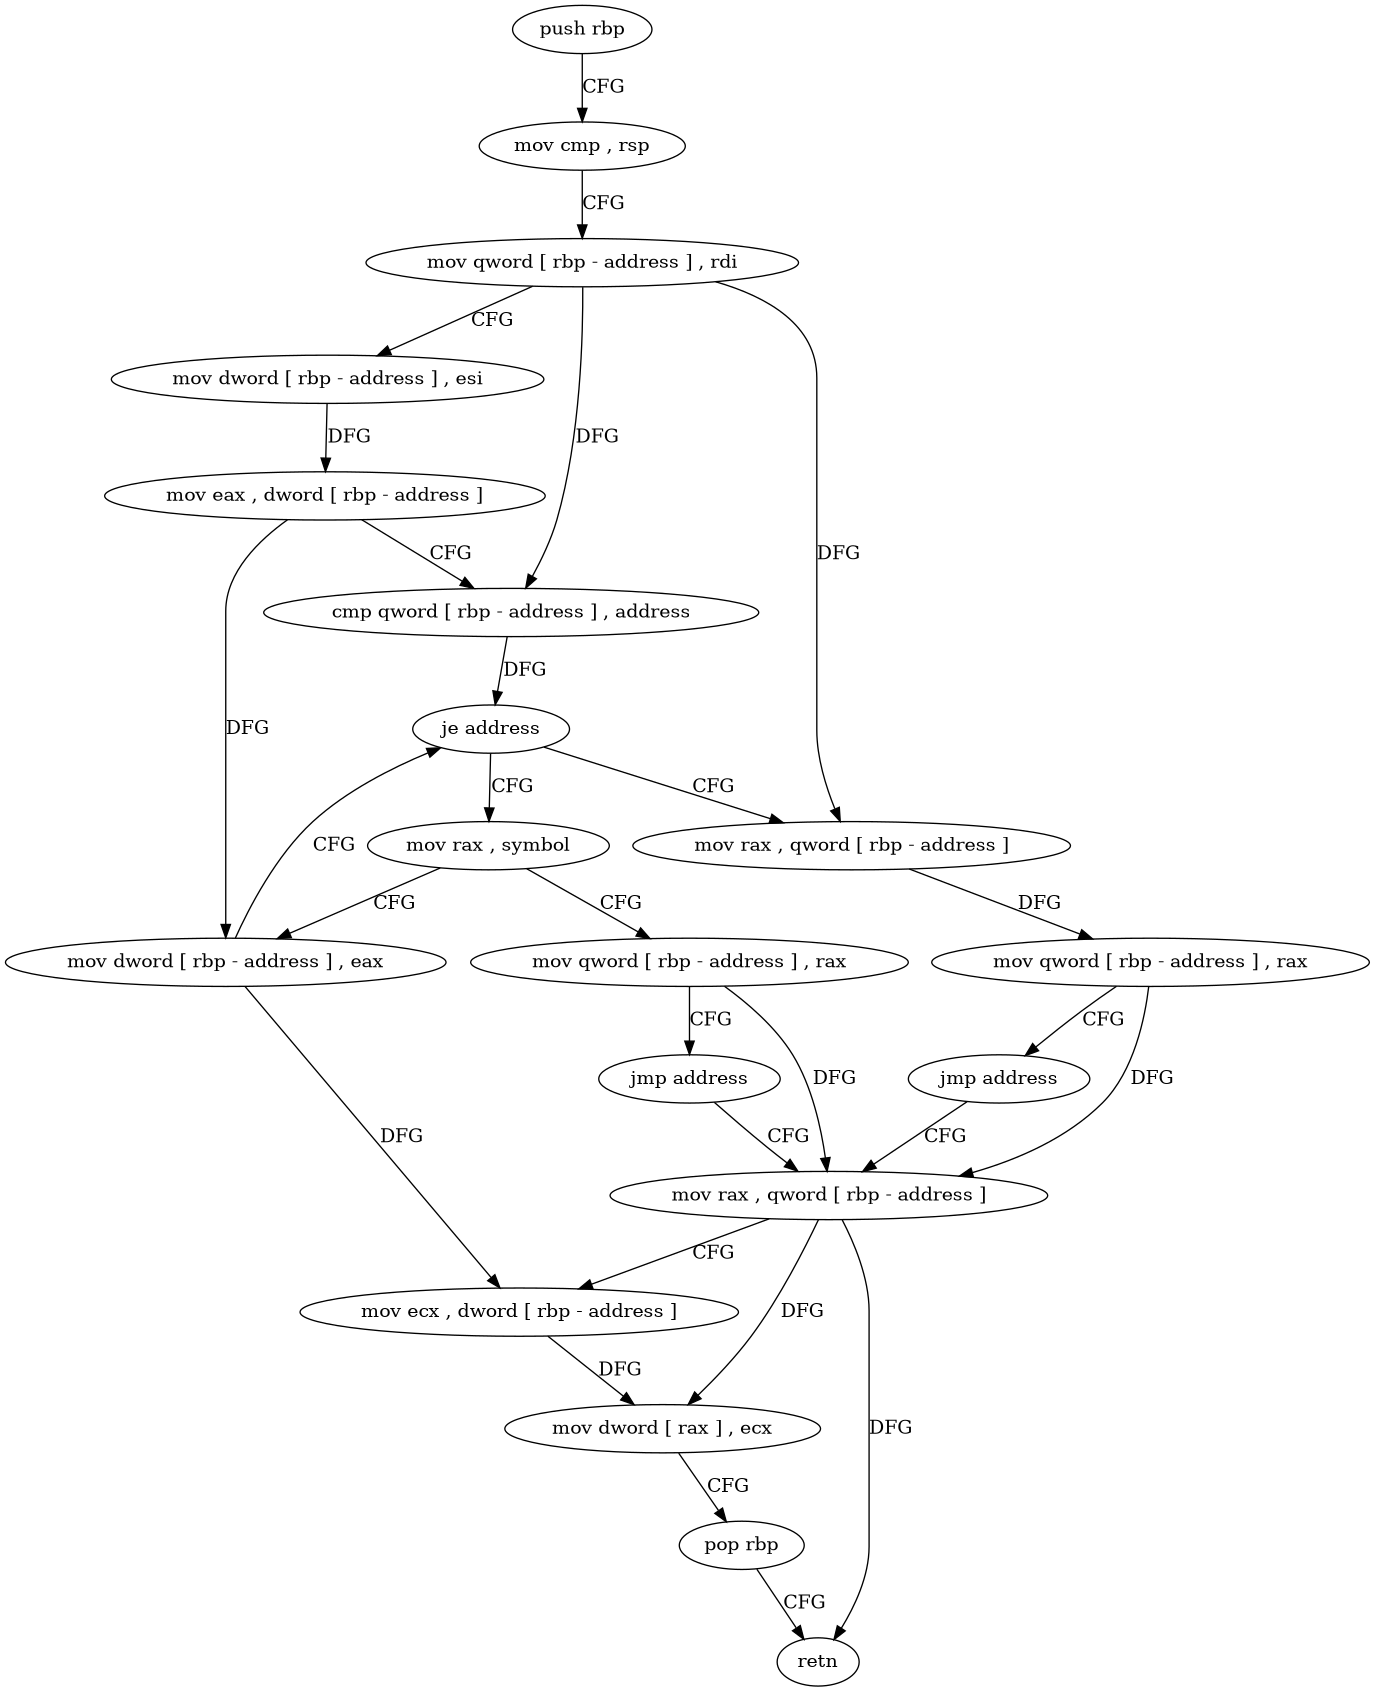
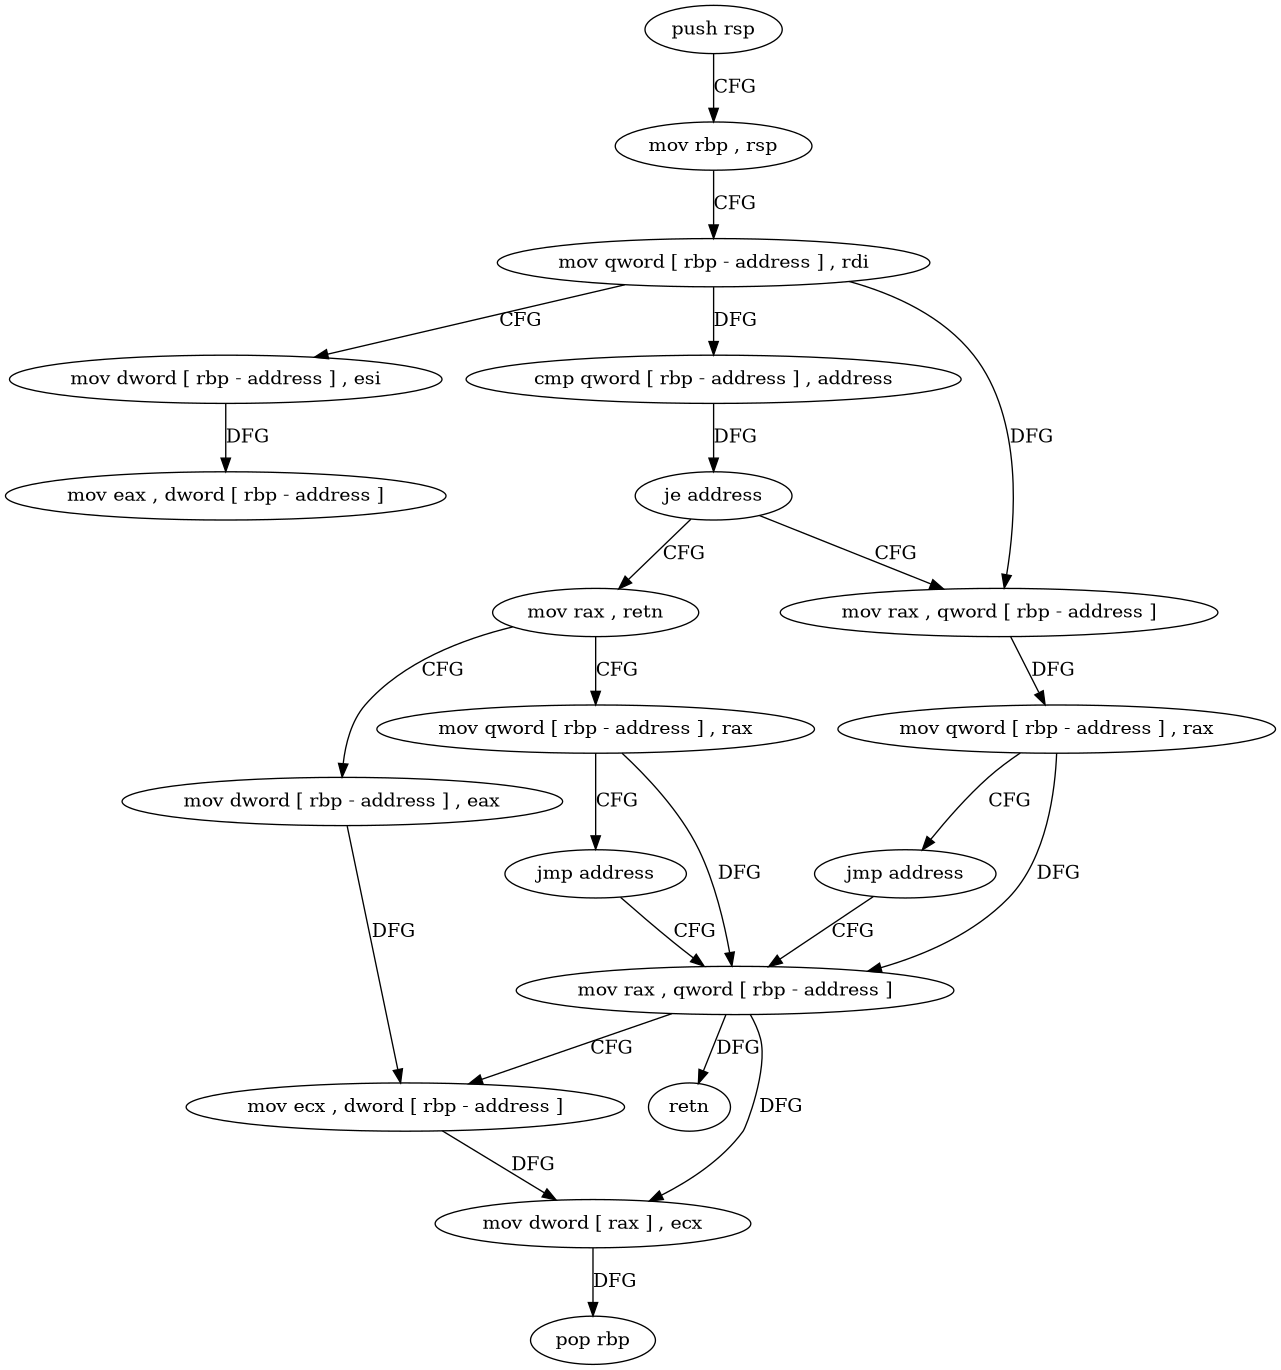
(582, 29) -> (714, 29)
(582, 146) -> (714, 146)
(412, 550) -> none
(226, 711) -> none
(311, 824) -> none
(488, 846) -> (596, 613)
(728, 1487) -> (615, 1282)
(776, 1598) -> none
